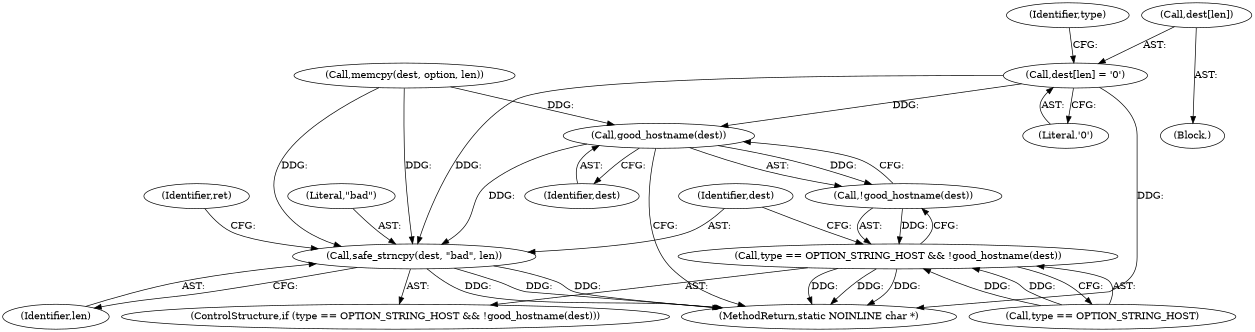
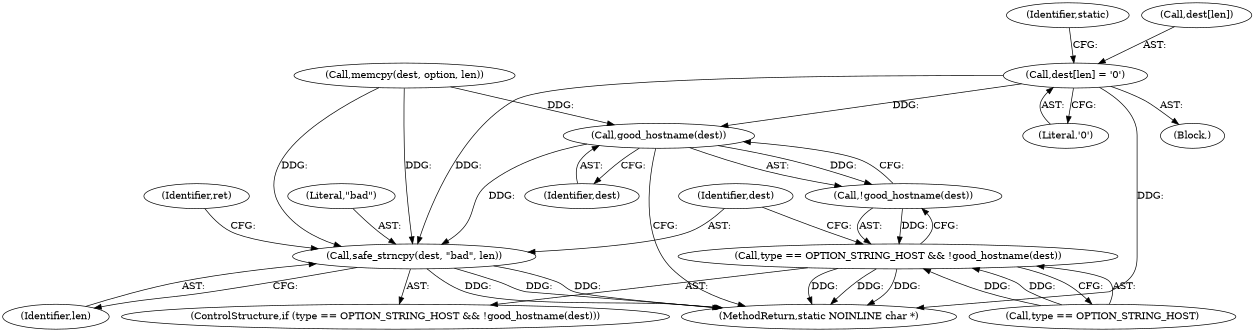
(1068, 15) -> (1068, 15)
(1195, 72) -> (1144, 100)
